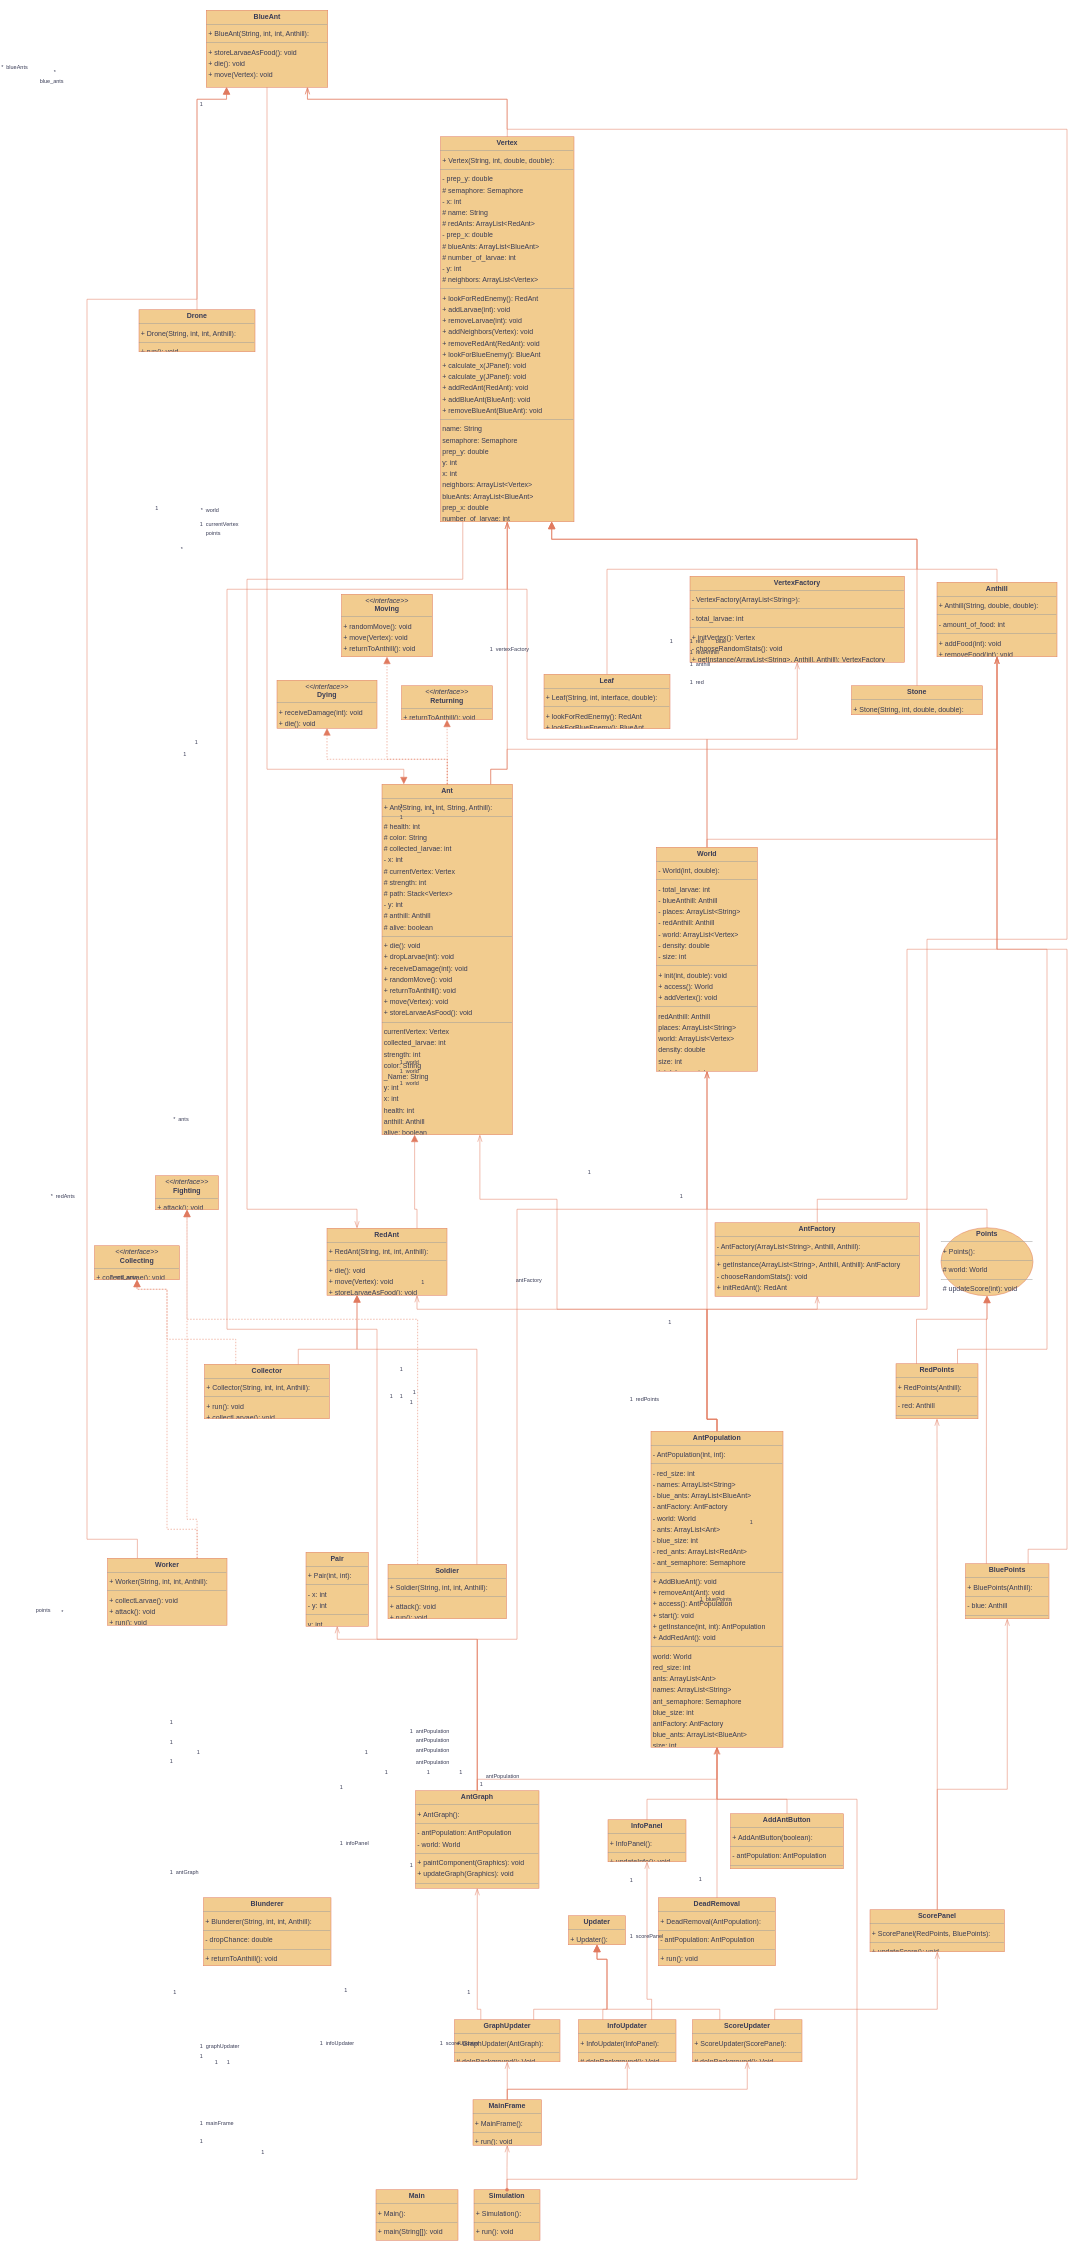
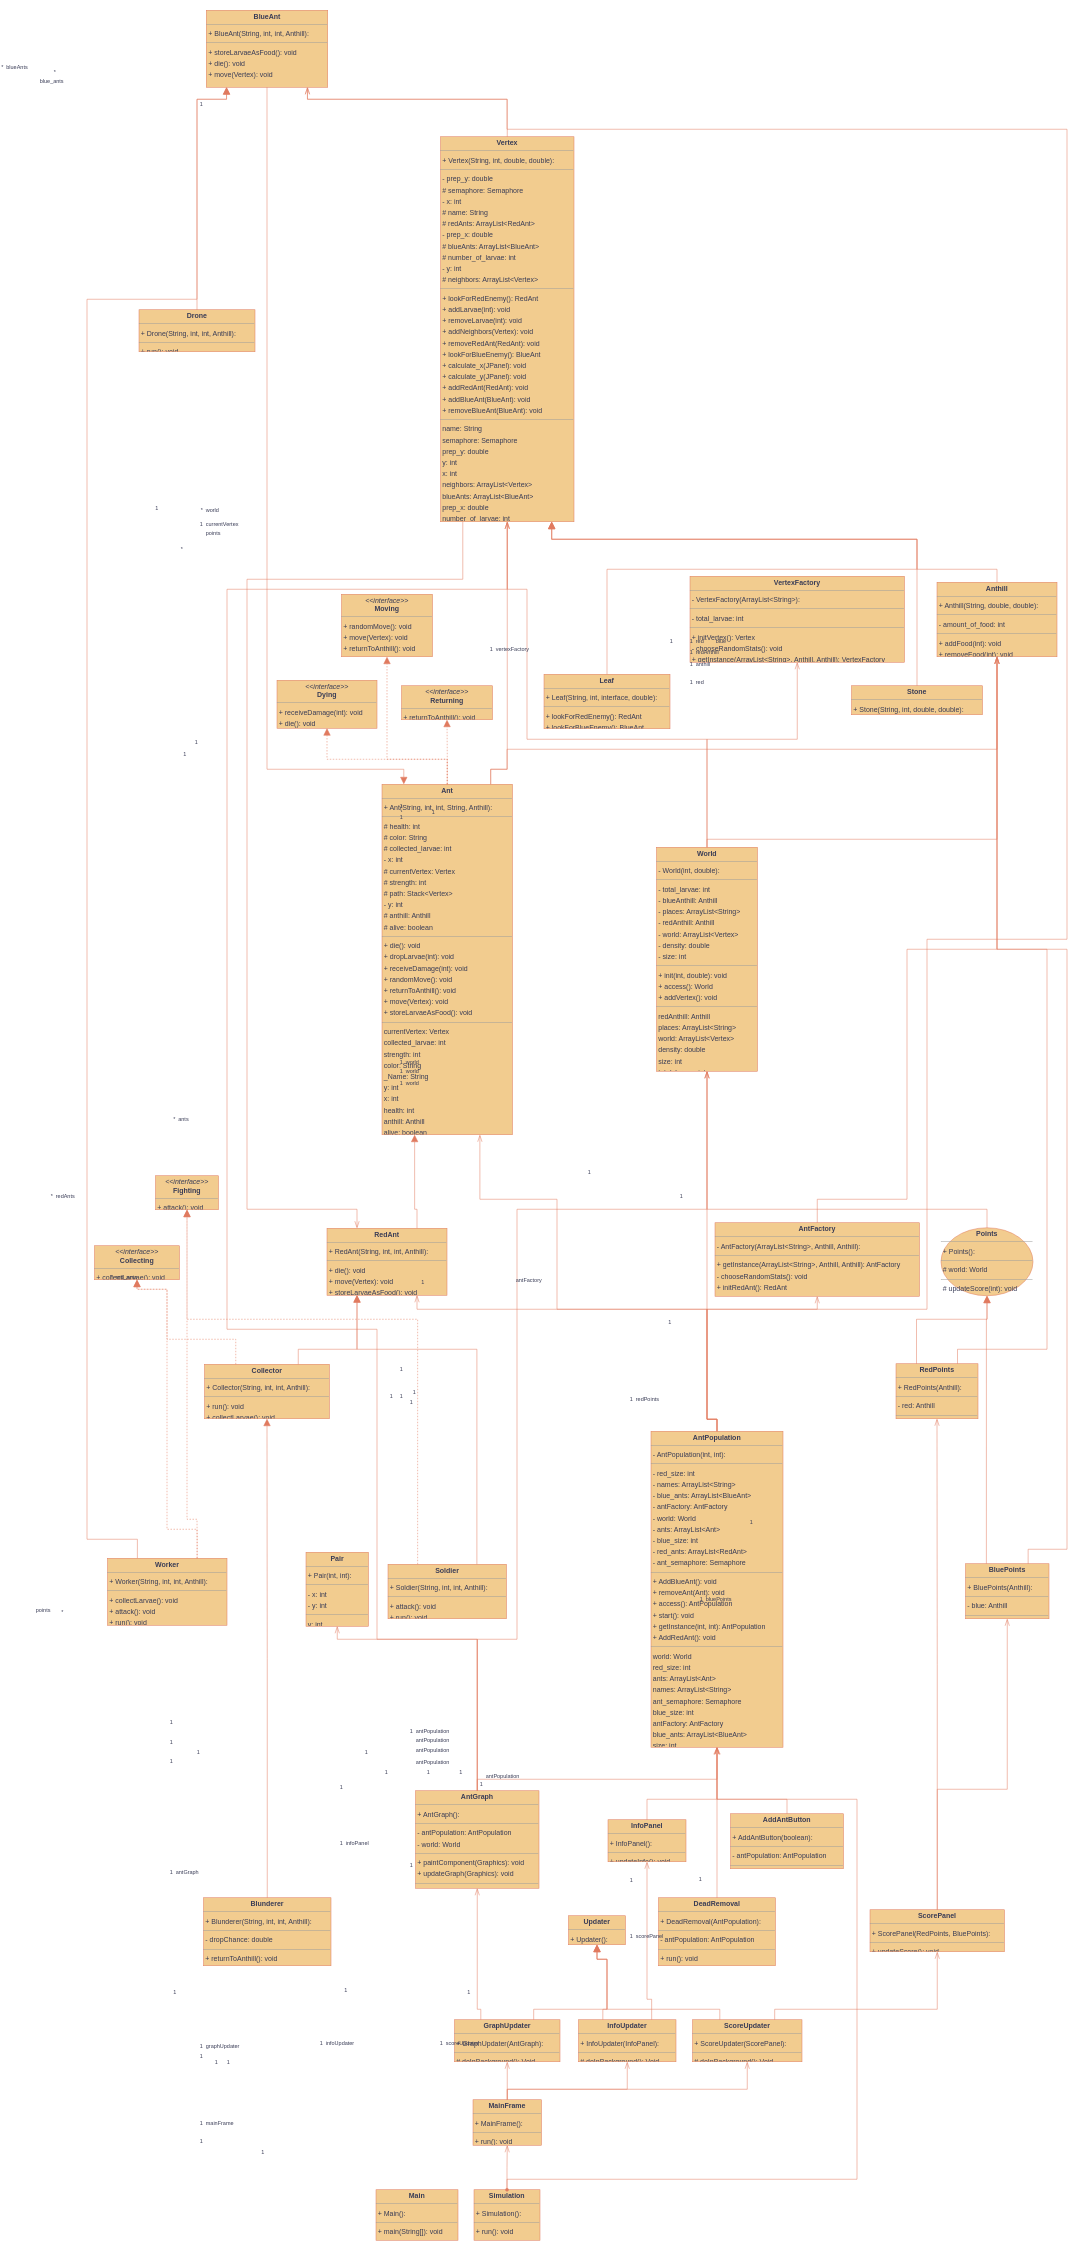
none -> (267, 1427)
